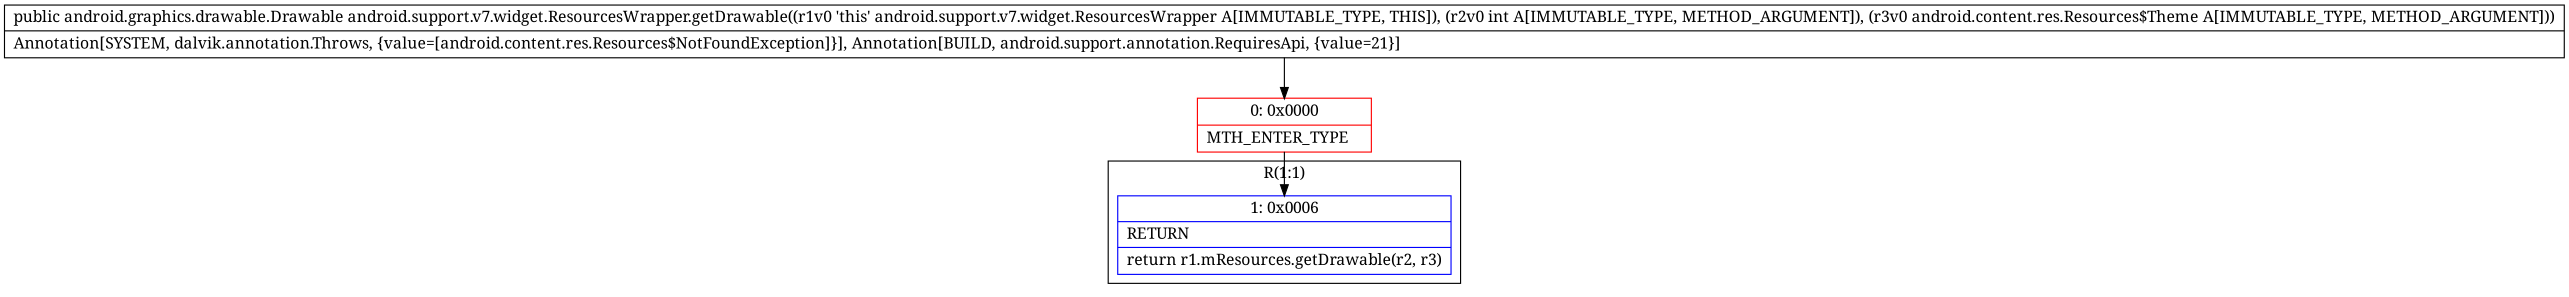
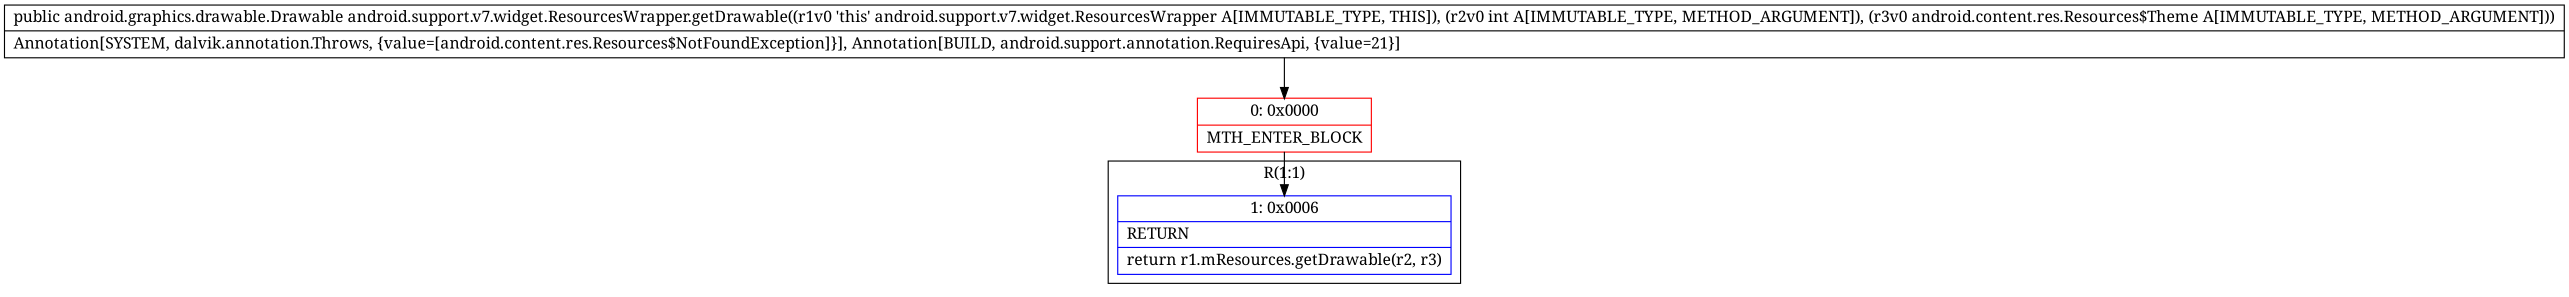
(1278, 138) -> (1284, 138)
